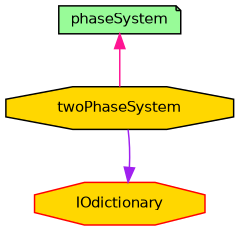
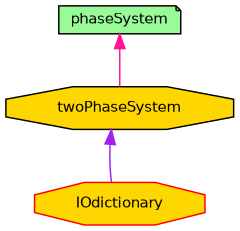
(130, 149) -> (110, 163)
